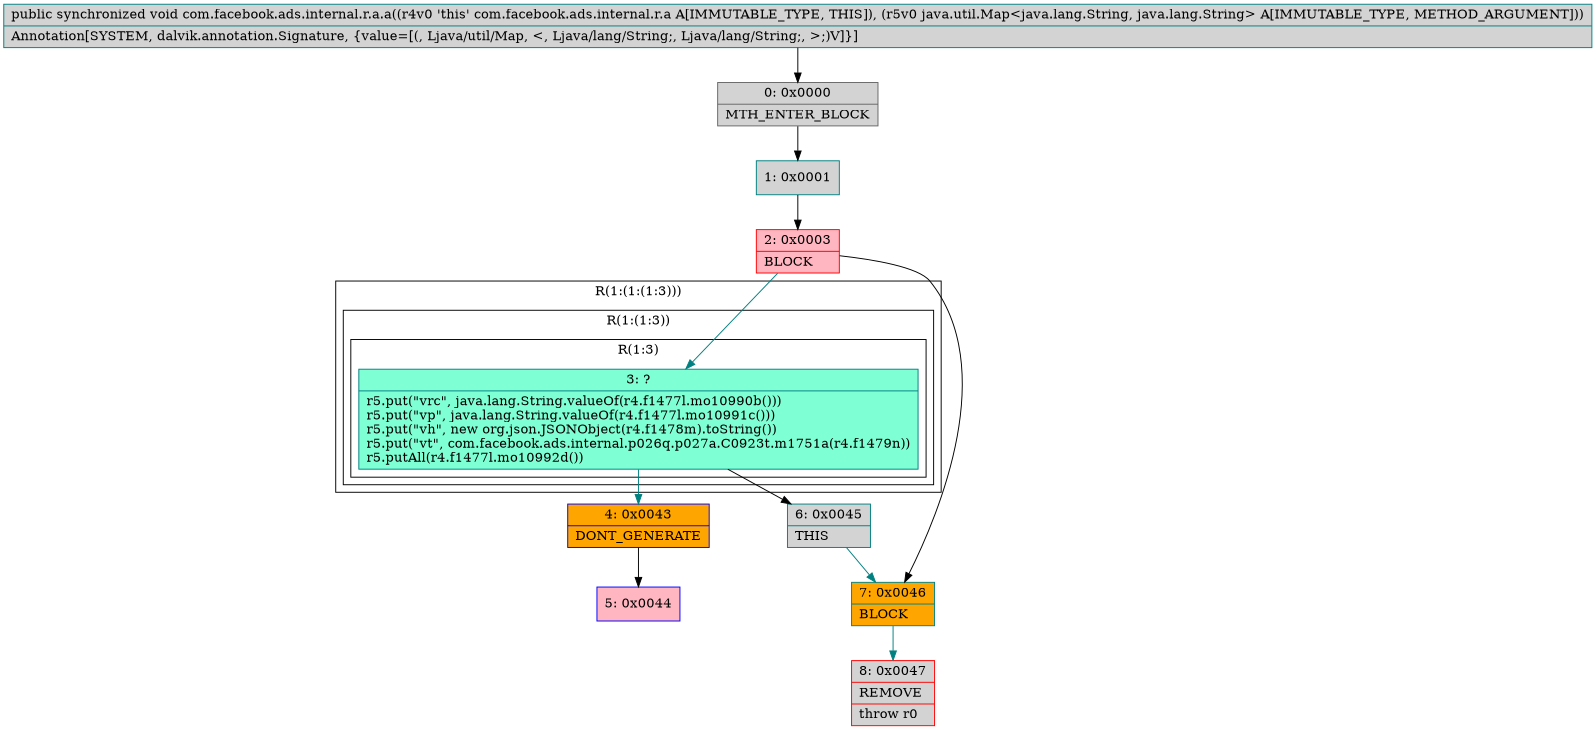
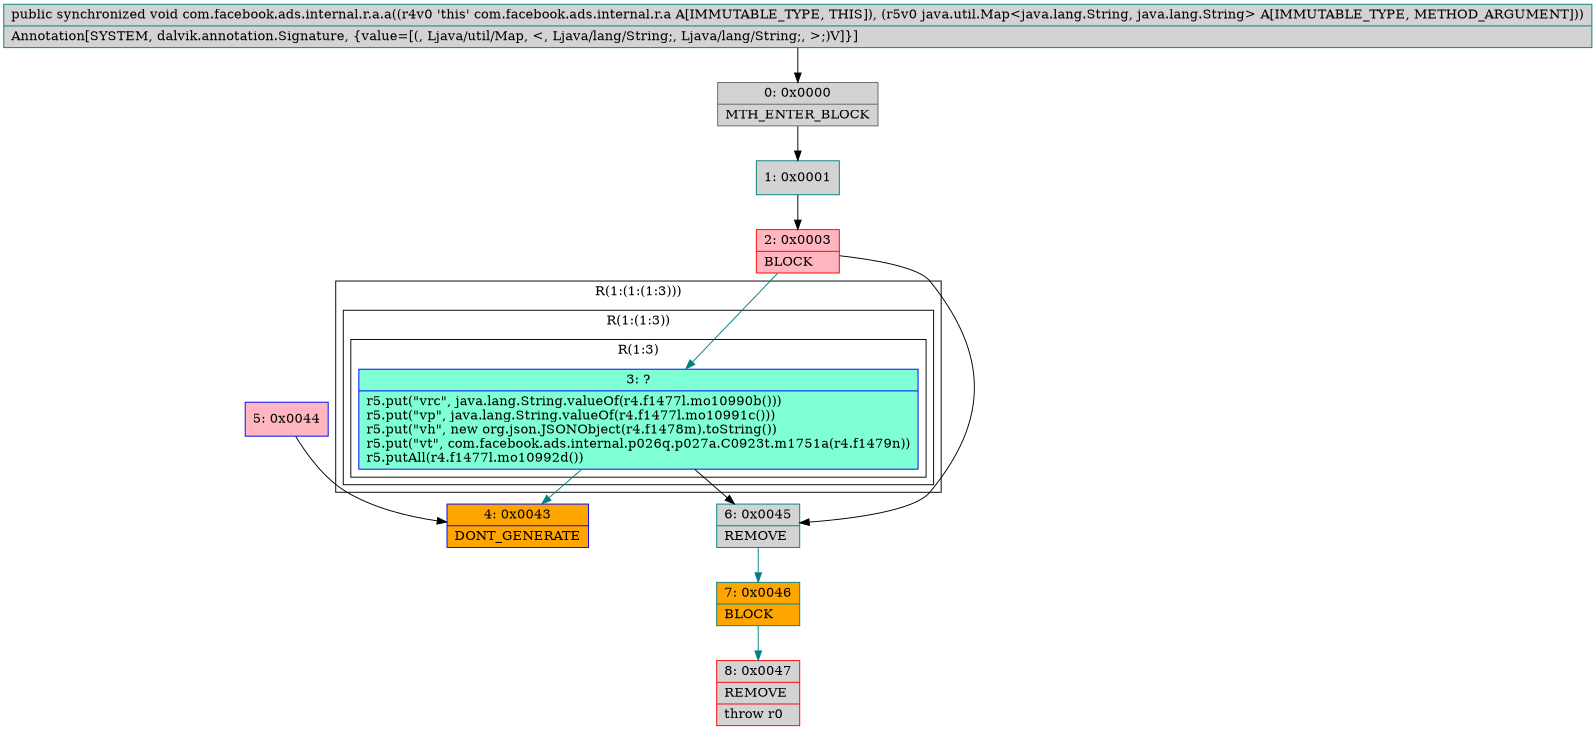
(961, 381) -> (973, 402)
(638, 419) -> (638, 419)
(812, 536) -> (756, 536)
(638, 562) -> (359, 499)
